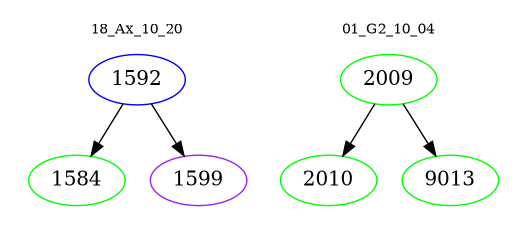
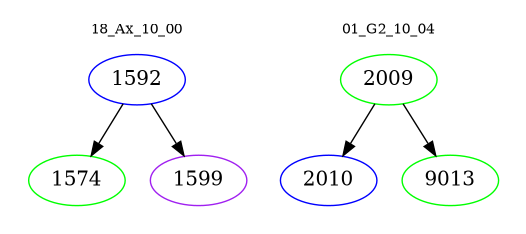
(137, 30) -> (137, 30)
(77, 180) -> (77, 180)
(329, 180) -> (329, 180)
